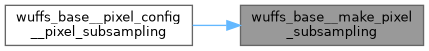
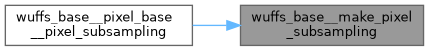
(99, 25) -> (99, 25)
